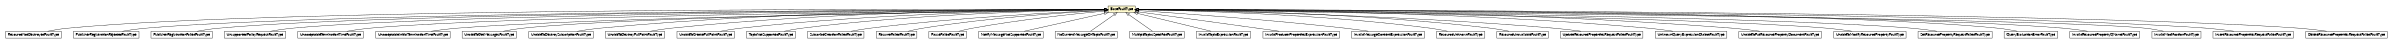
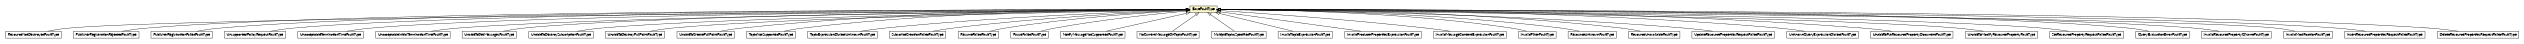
none -> (842, 35)
none -> (1537, 35)
